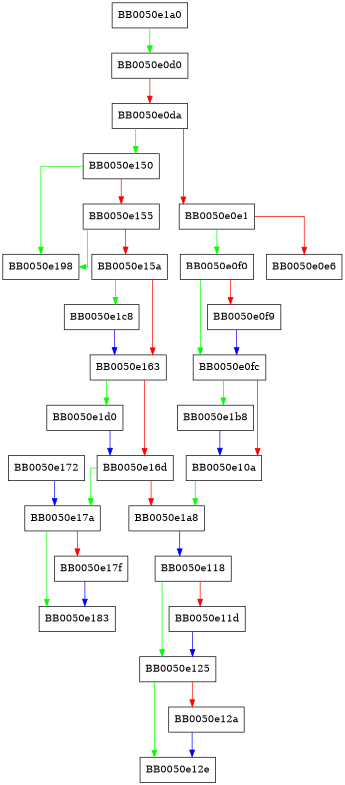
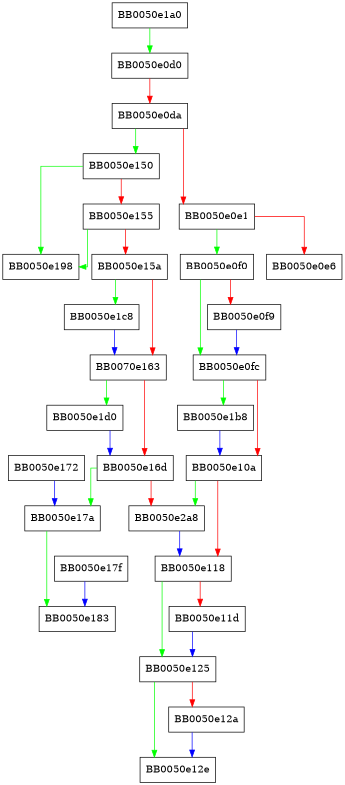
(128, 367) -> (128, 367)
none -> (218, 515)
(167, 518) -> (167, 518)
(77, 540) -> none
